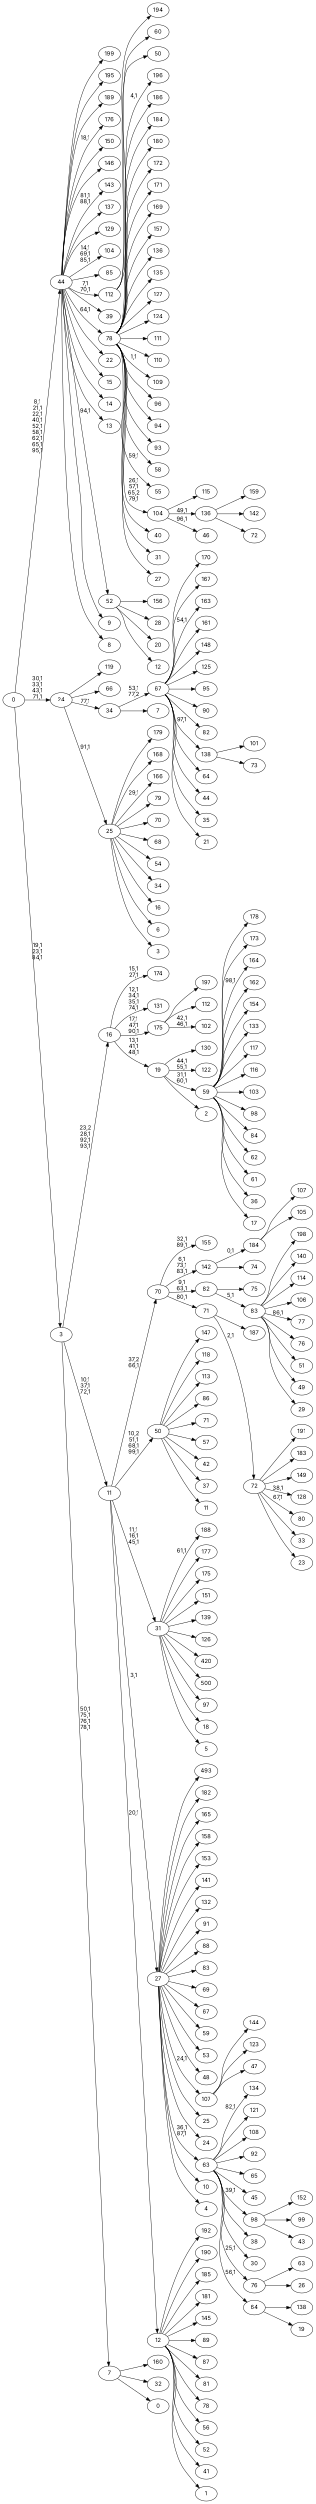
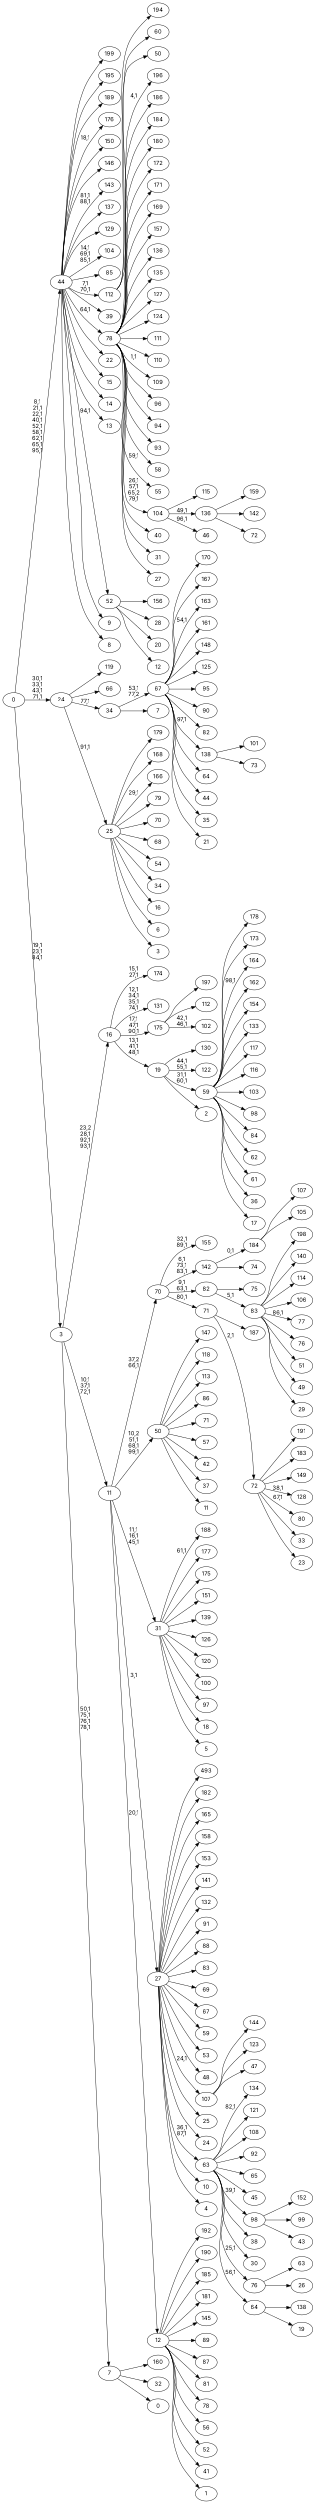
(206, 1662) -> (206, 1662)
(206, 1683) -> (206, 1683)
